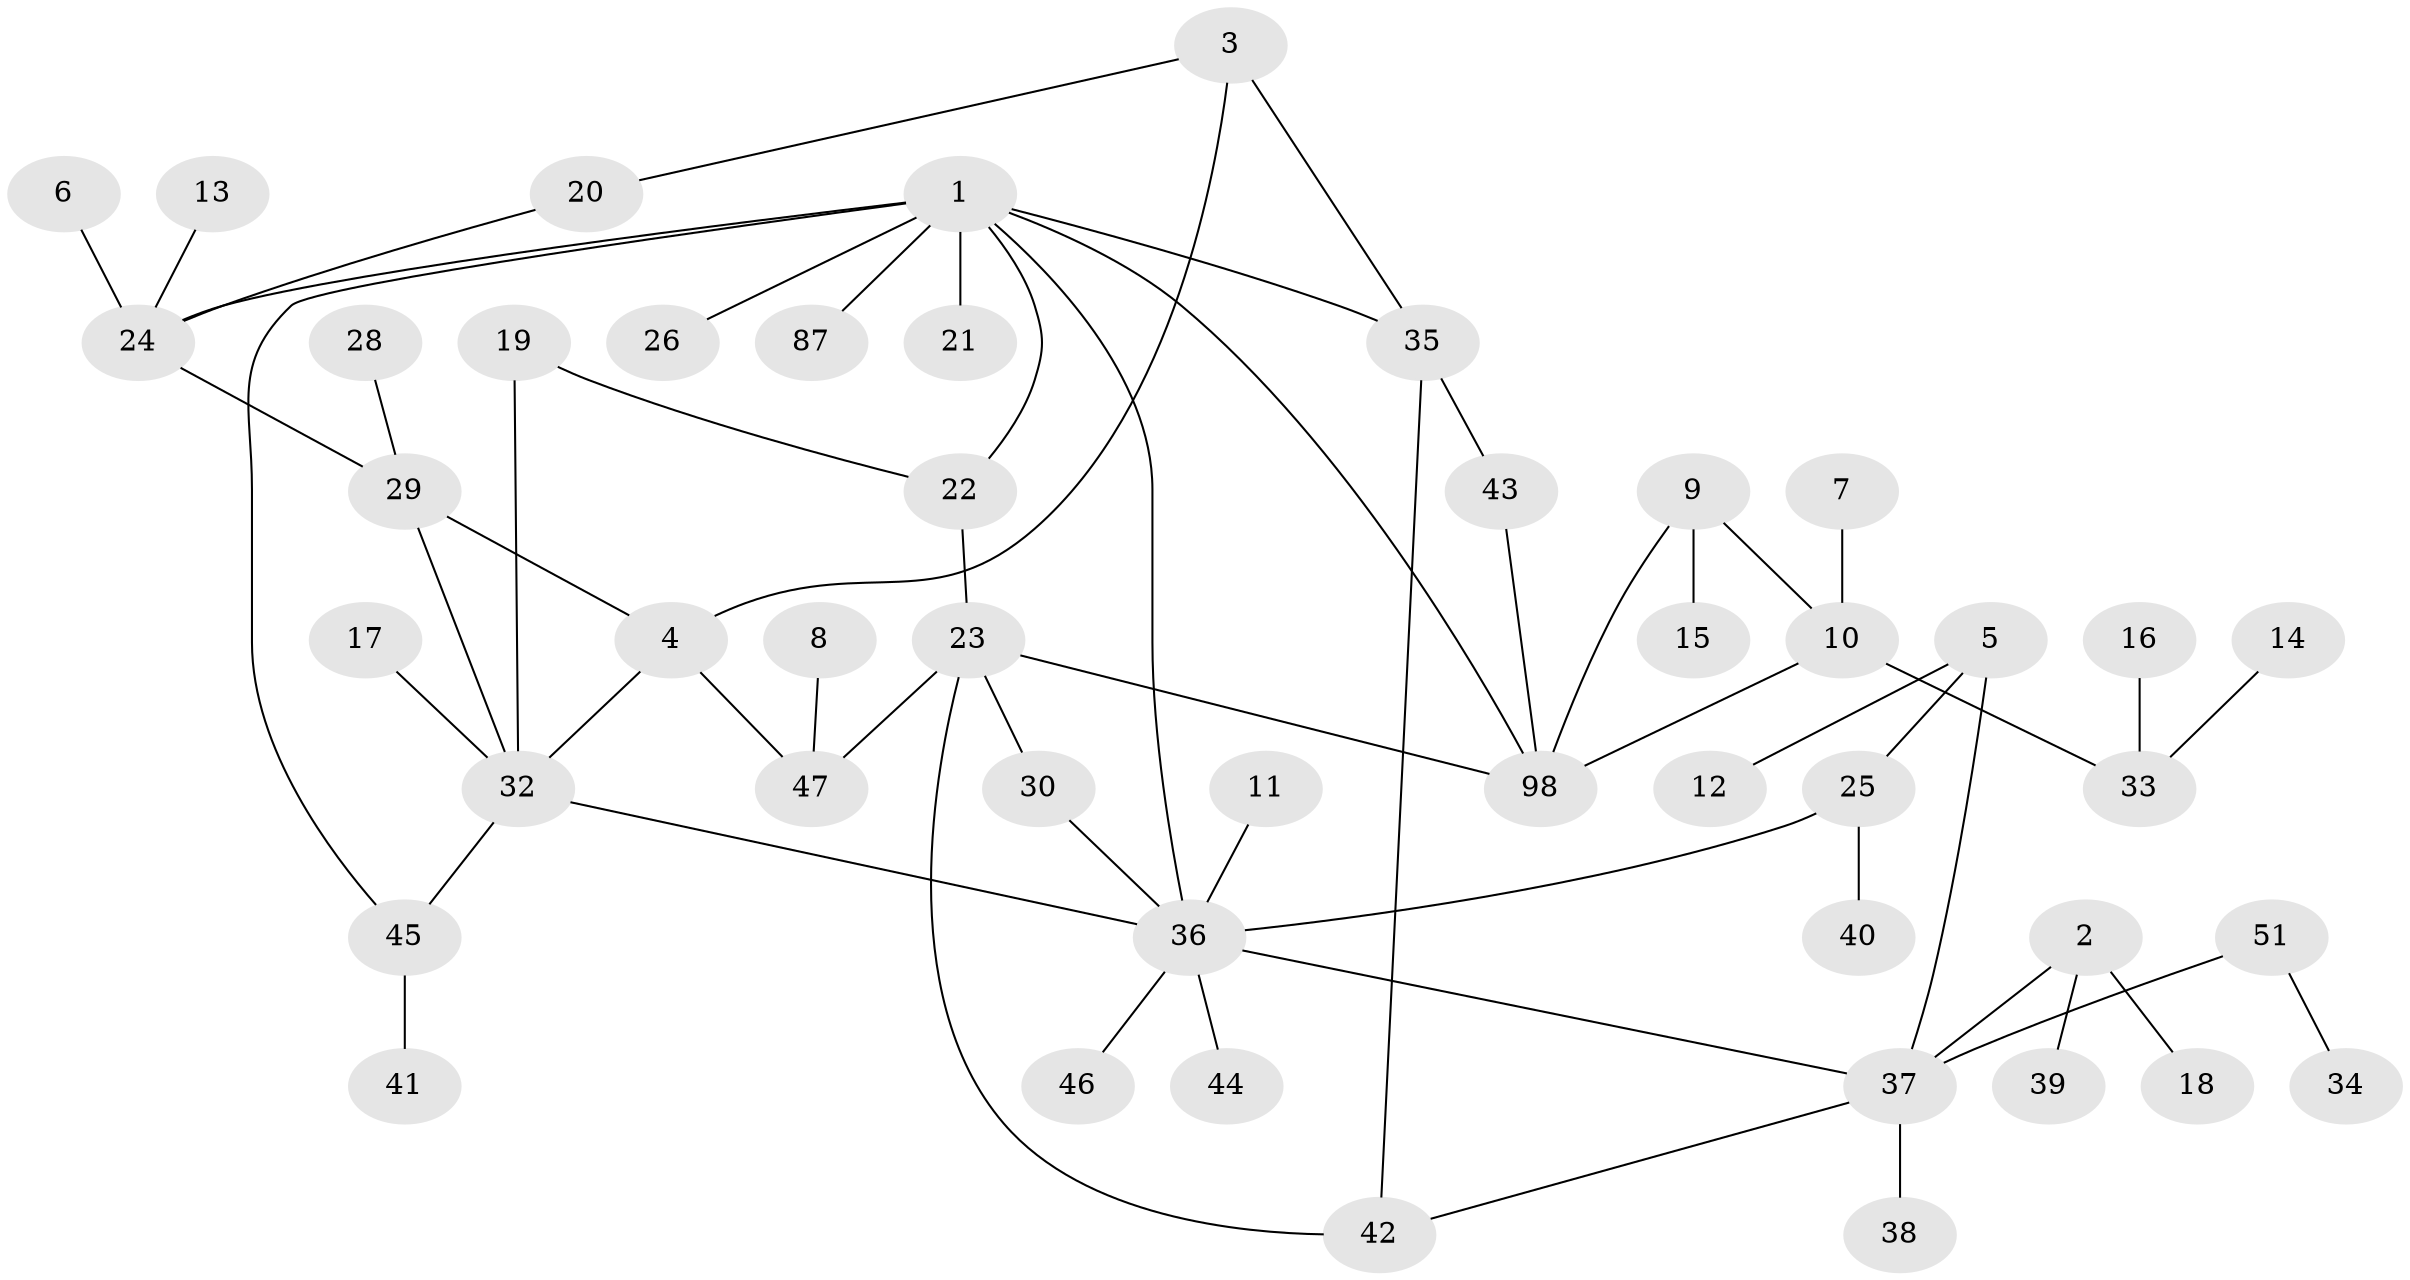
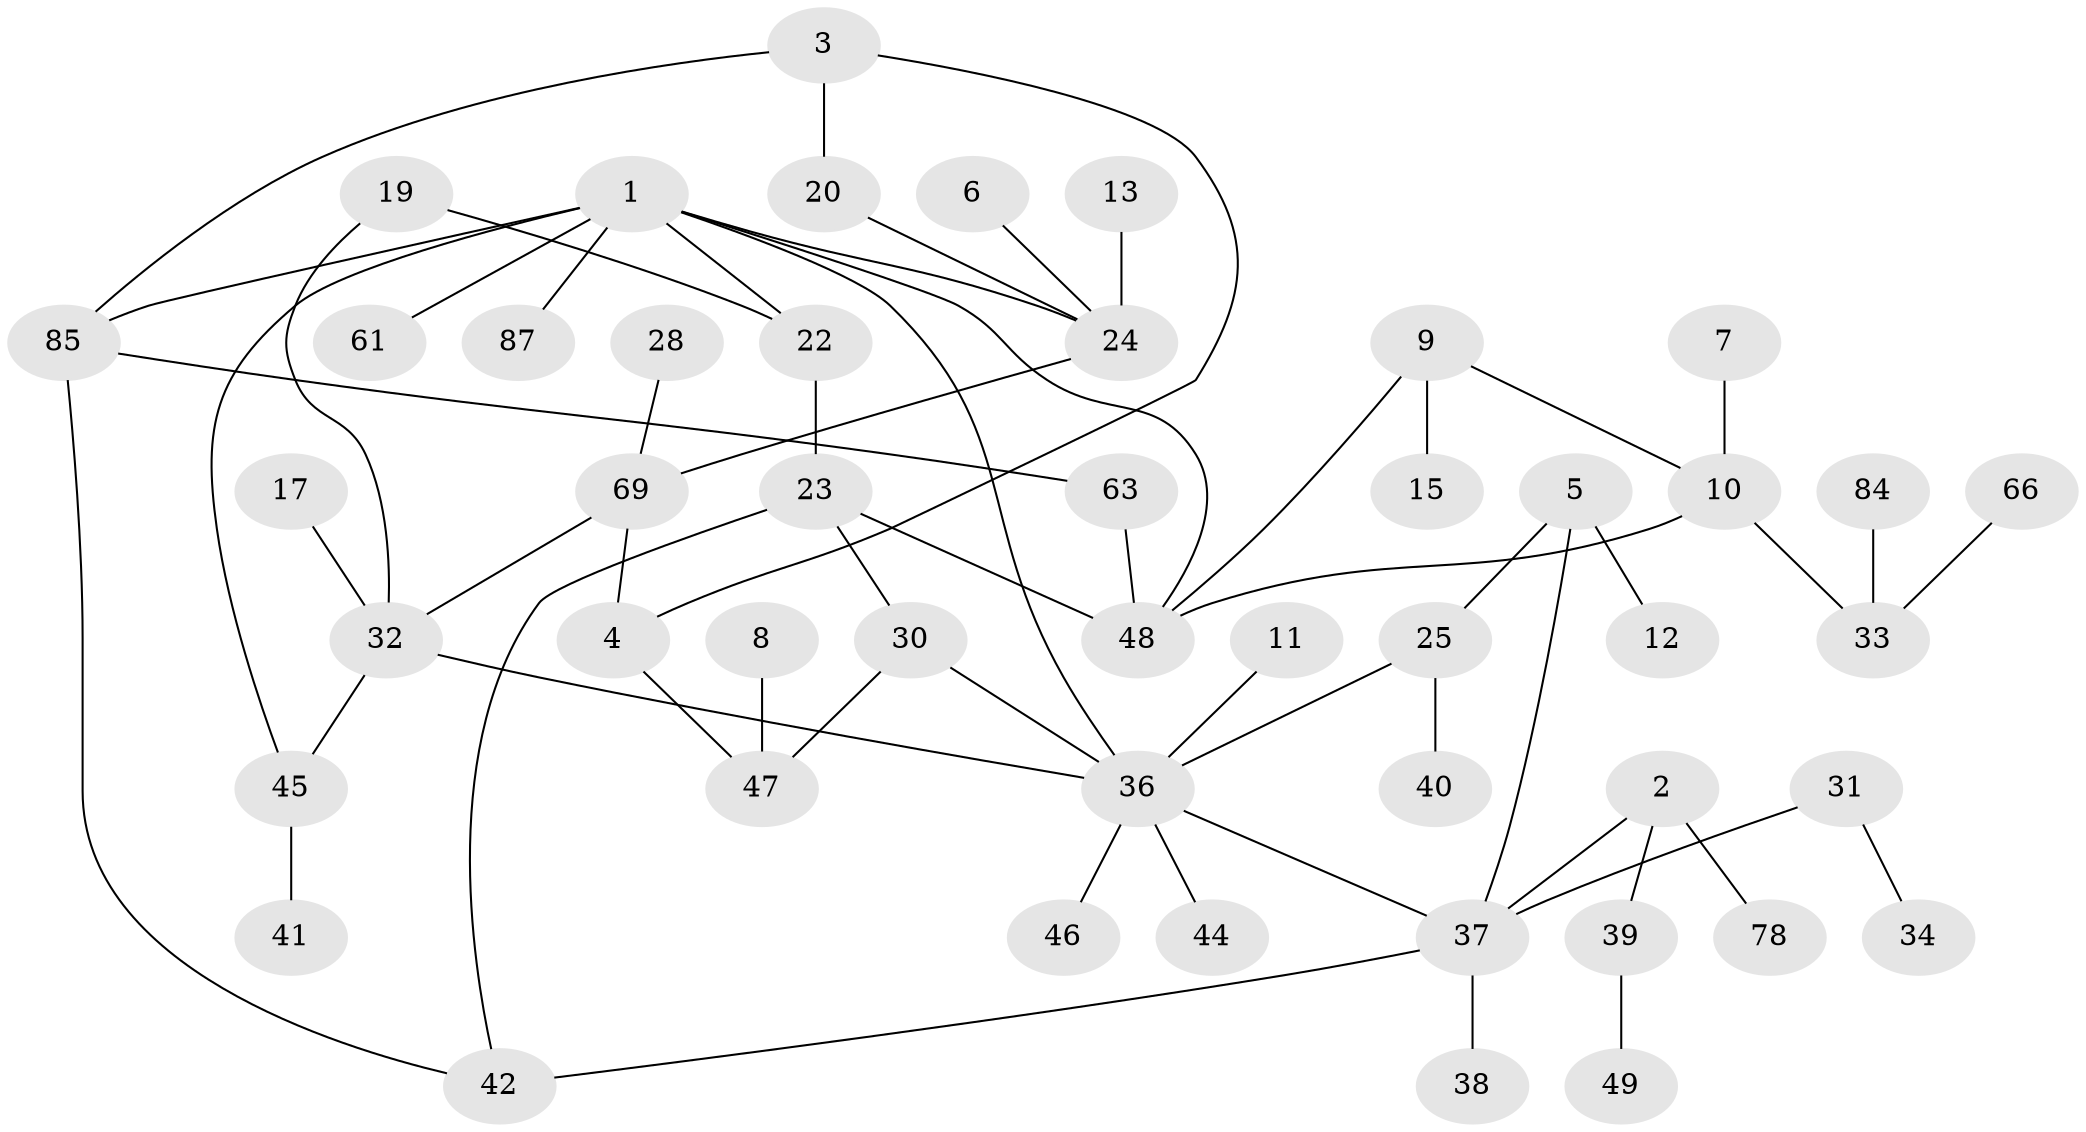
(663, 343) -> none
(960, 343) -> (370, 343)
(1423, 343) -> (64, 343)
(405, 492) -> (632, 492)
(1501, 492) -> (1121, 492)
(2140, 640) -> (2022, 492)
(2288, 640) -> (1873, 492)
(595, 715) -> none
(890, 715) -> (837, 714)
(1541, 789) -> (1138, 640)
(2272, 938) -> (1846, 789)
none -> (1621, 1086)
(2197, 1086) -> (1770, 938)
